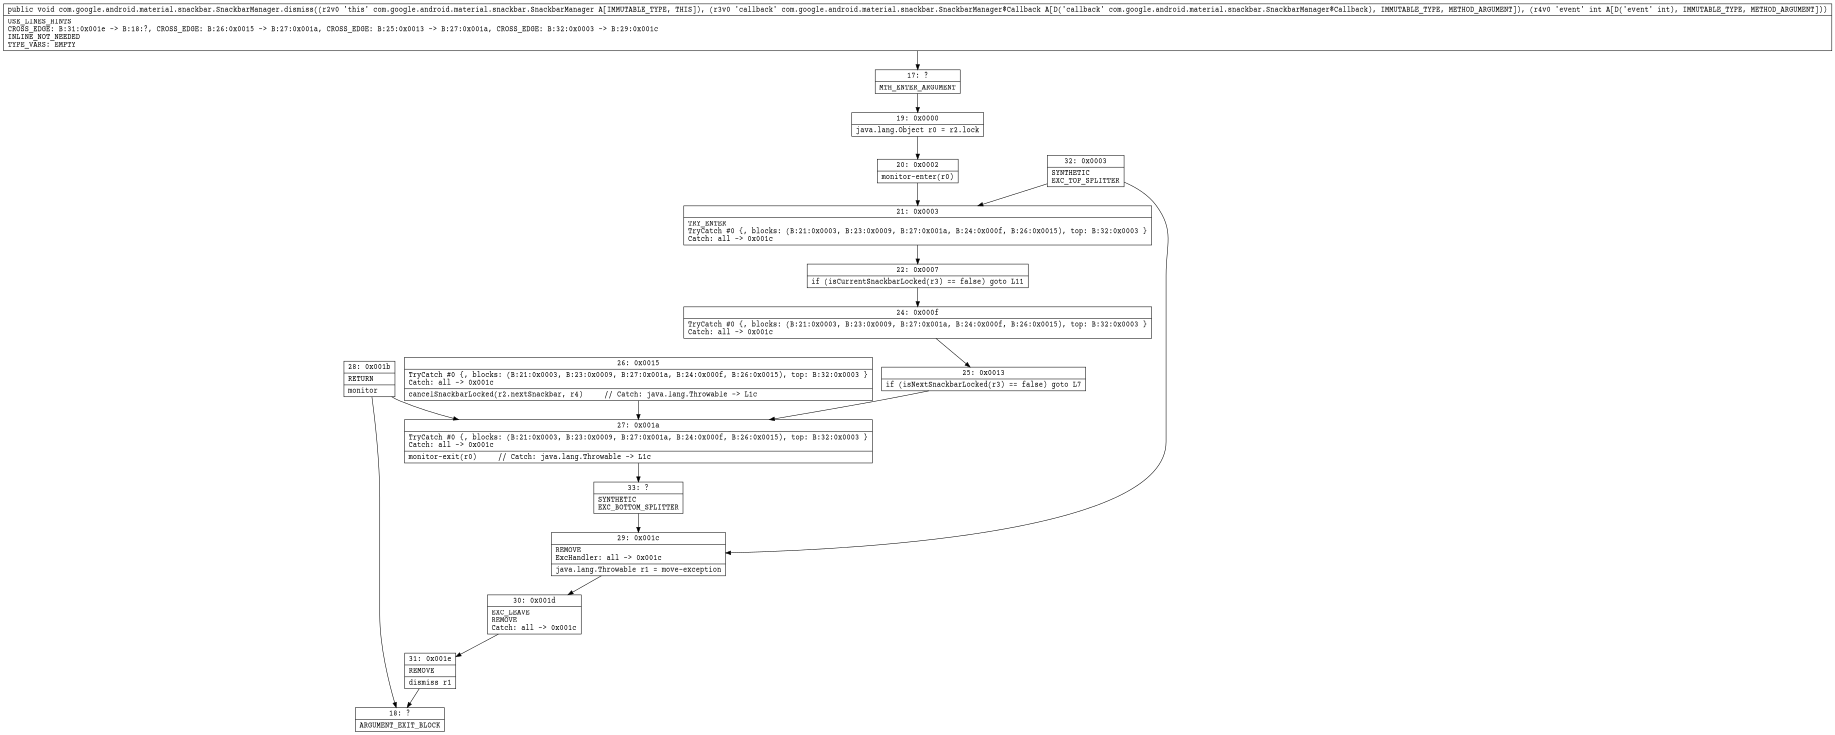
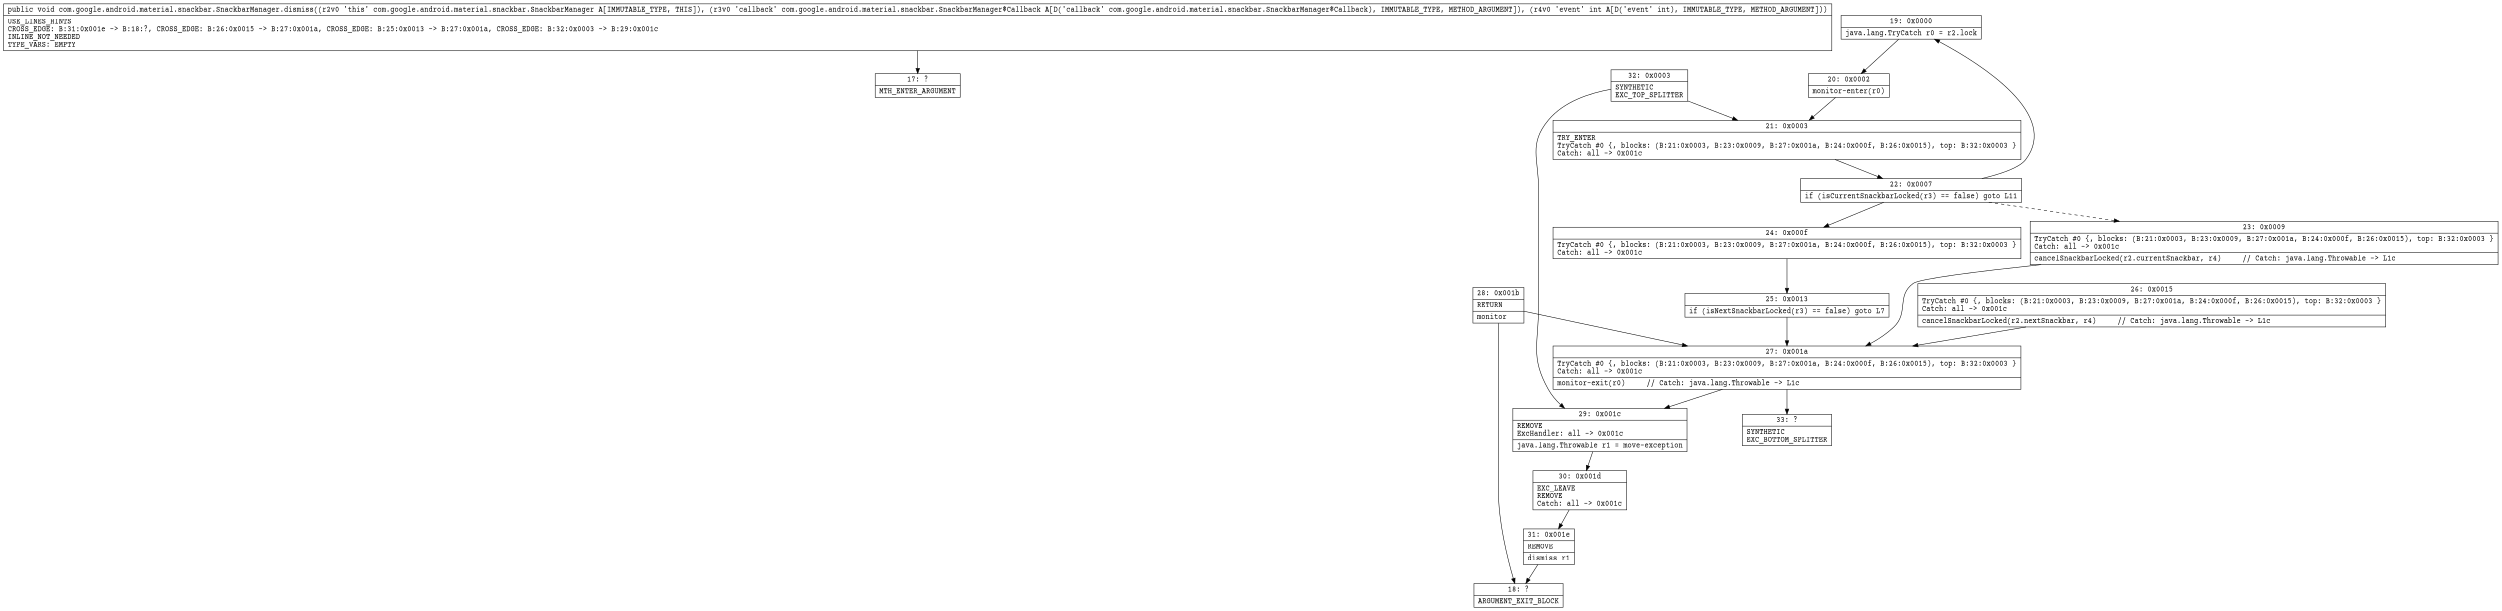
(918, 100) -> (2023, 106)
(918, 130) -> (1911, 33)
none -> (2264, 243)
(638, 520) -> (1696, 398)
